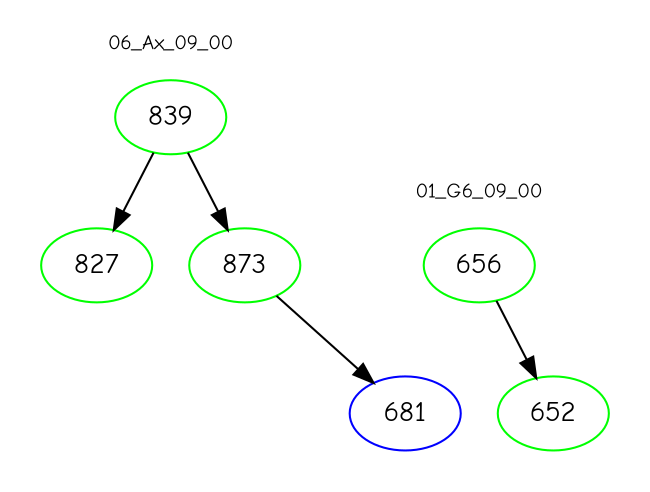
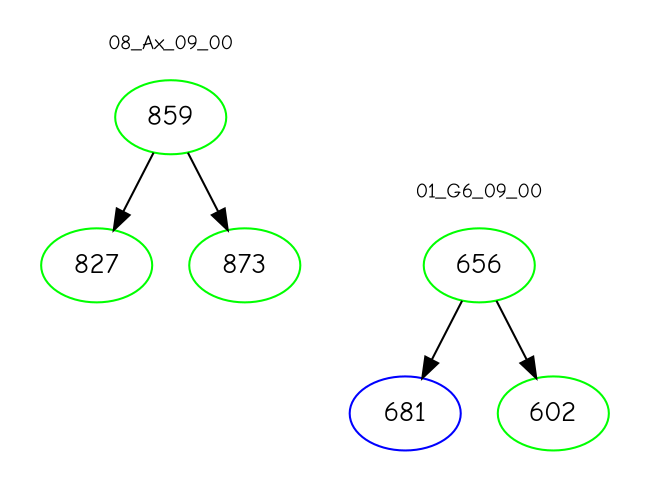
(171, 44) -> (171, 44)
(171, 117) -> (171, 117)
(317, 332) -> (447, 330)
(553, 413) -> (553, 413)
